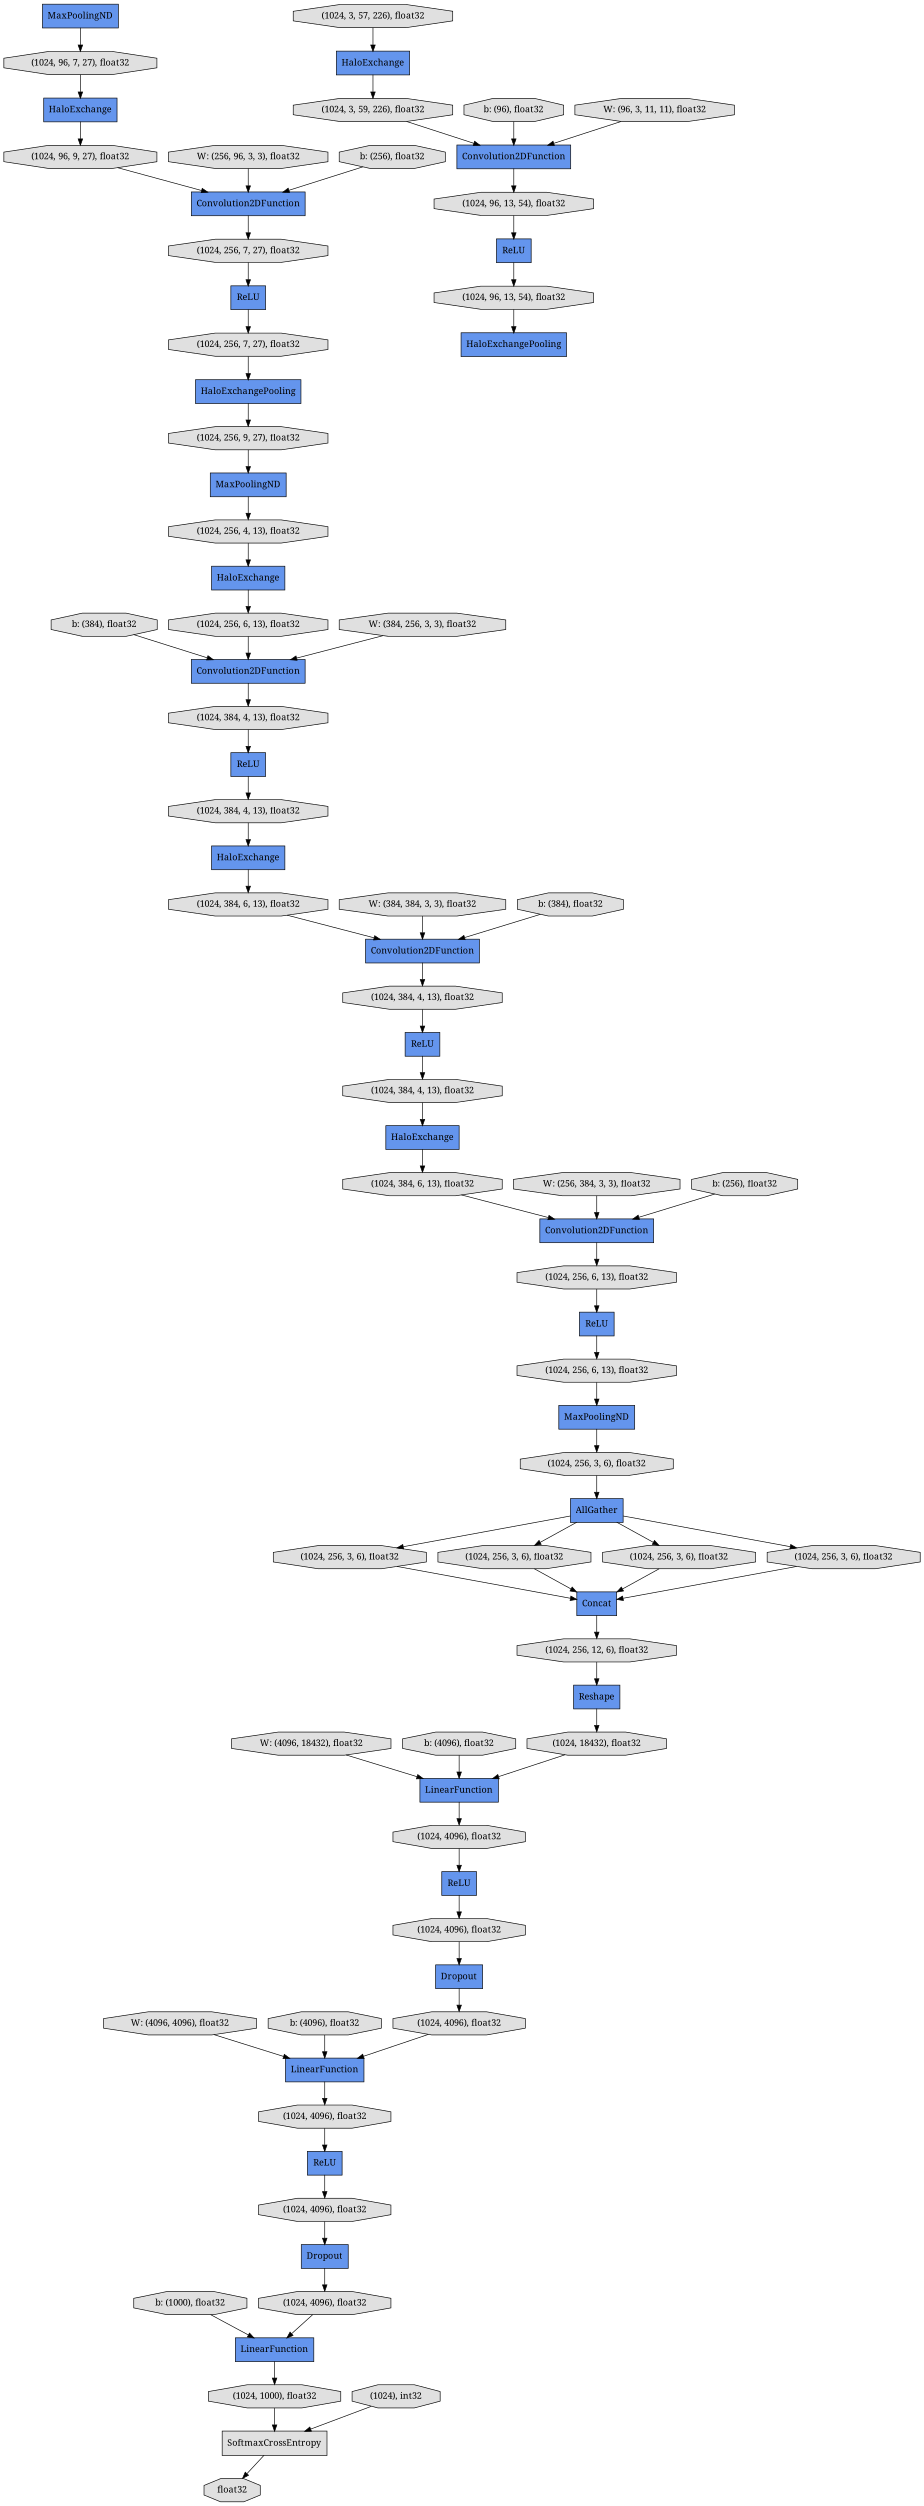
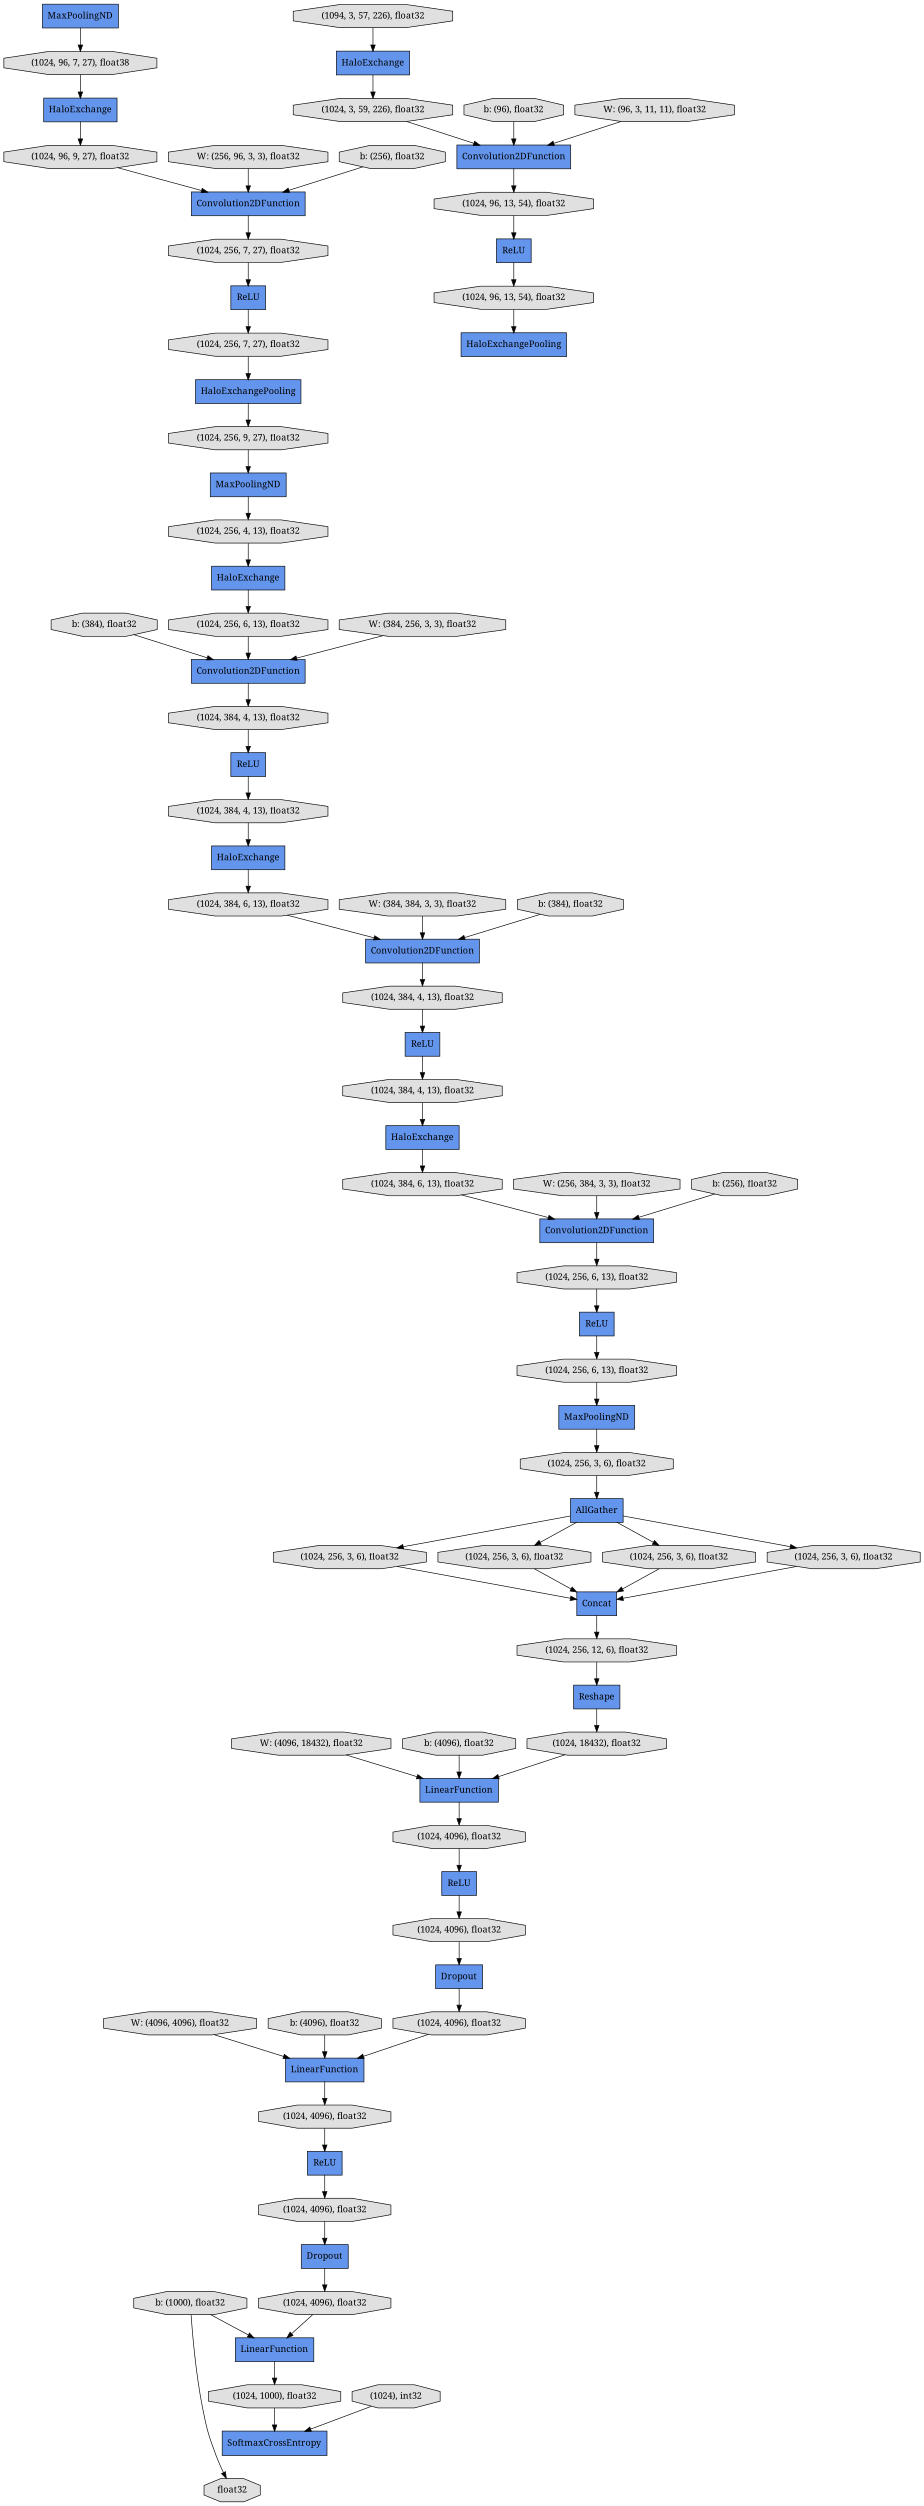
(373, 16) -> (373, 16)
(80, 63) -> (80, 63)
(275, 2443) -> (275, 2443)
(256, 2464) -> (200, 2395)
